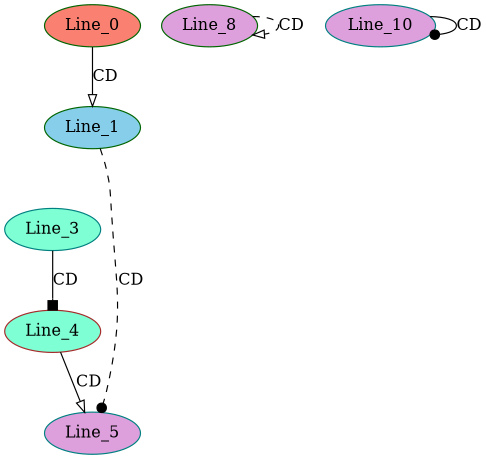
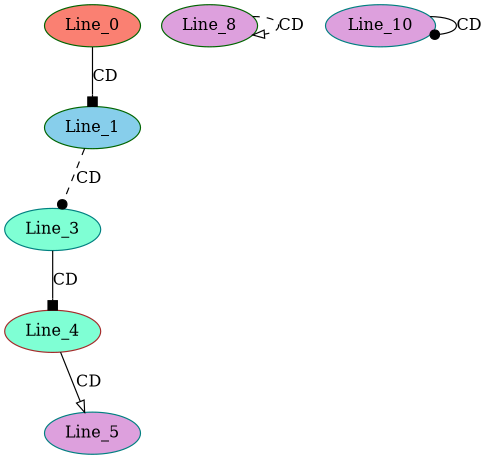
(92, 71) -> (92, 71)
(116, 276) -> (74, 174)
